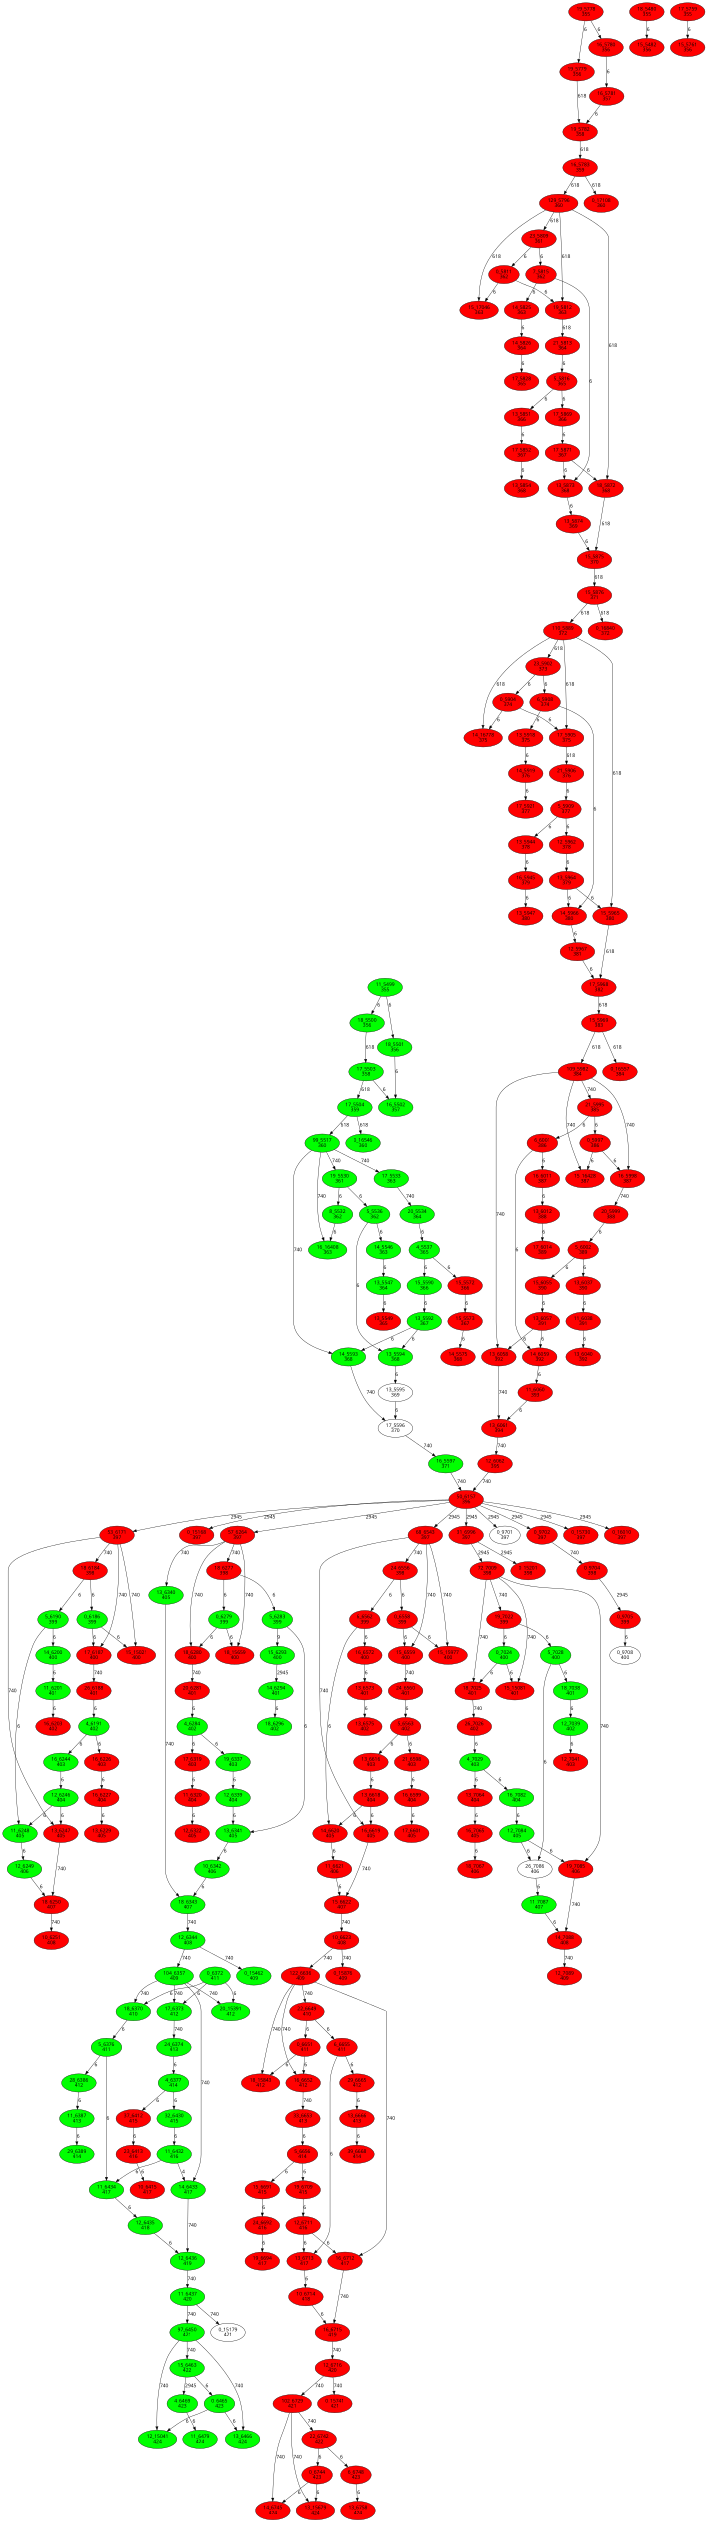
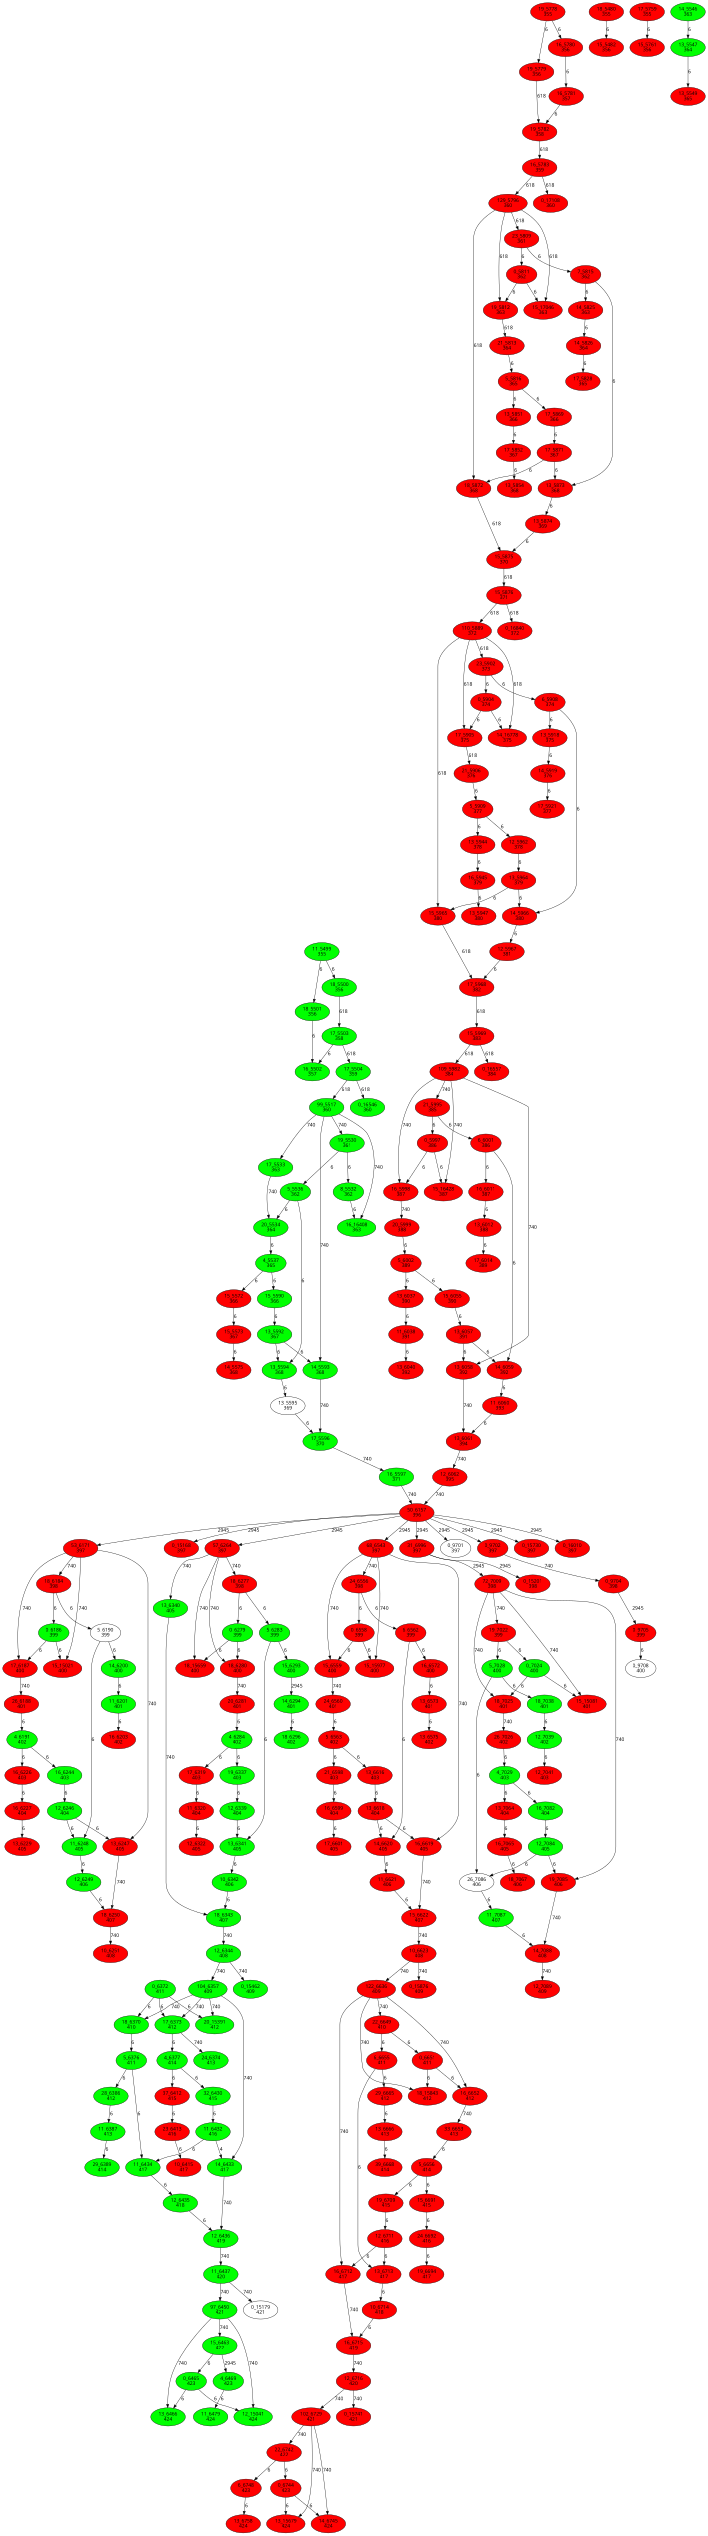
(379, 1230) -> (284, 1208)
(395, 1428) -> (320, 1441)
(53, 1620) -> (105, 1633)
(279, 1637) -> (286, 1651)
(174, 2063) -> (172, 2041)
